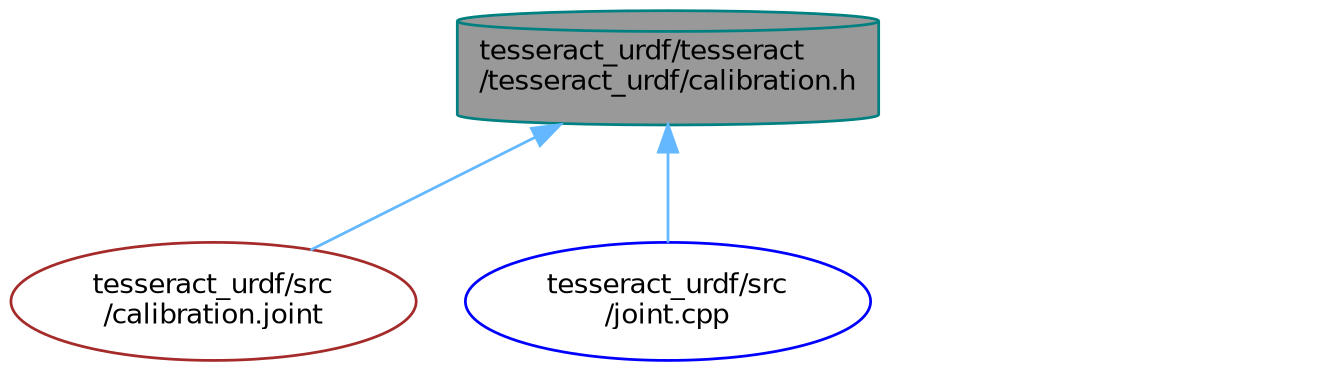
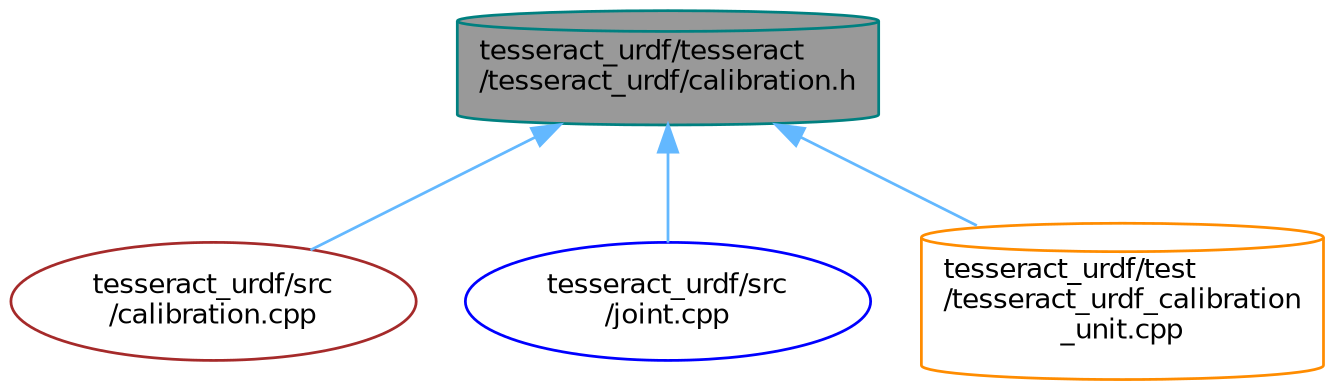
(214, 301) -> (214, 301)
none -> (1122, 301)
